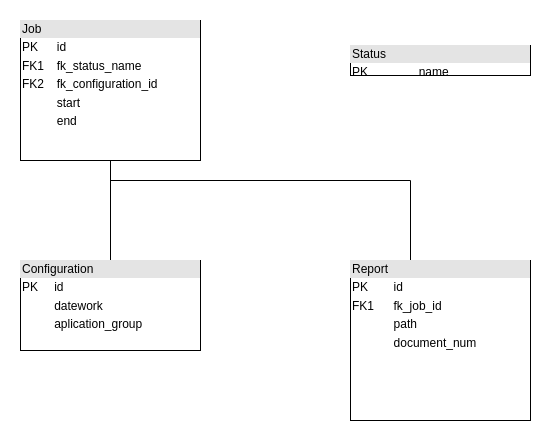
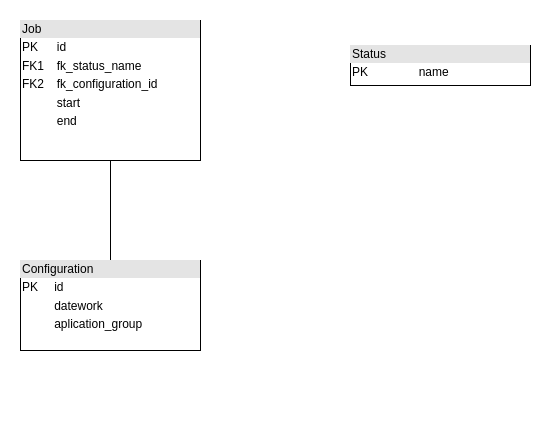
(441, 61) -> (441, 66)
(303, 181) -> none
(441, 341) -> none
